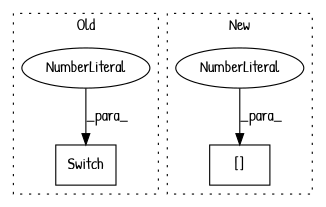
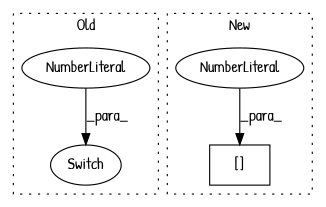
(86, 165) -> (86, 165)
